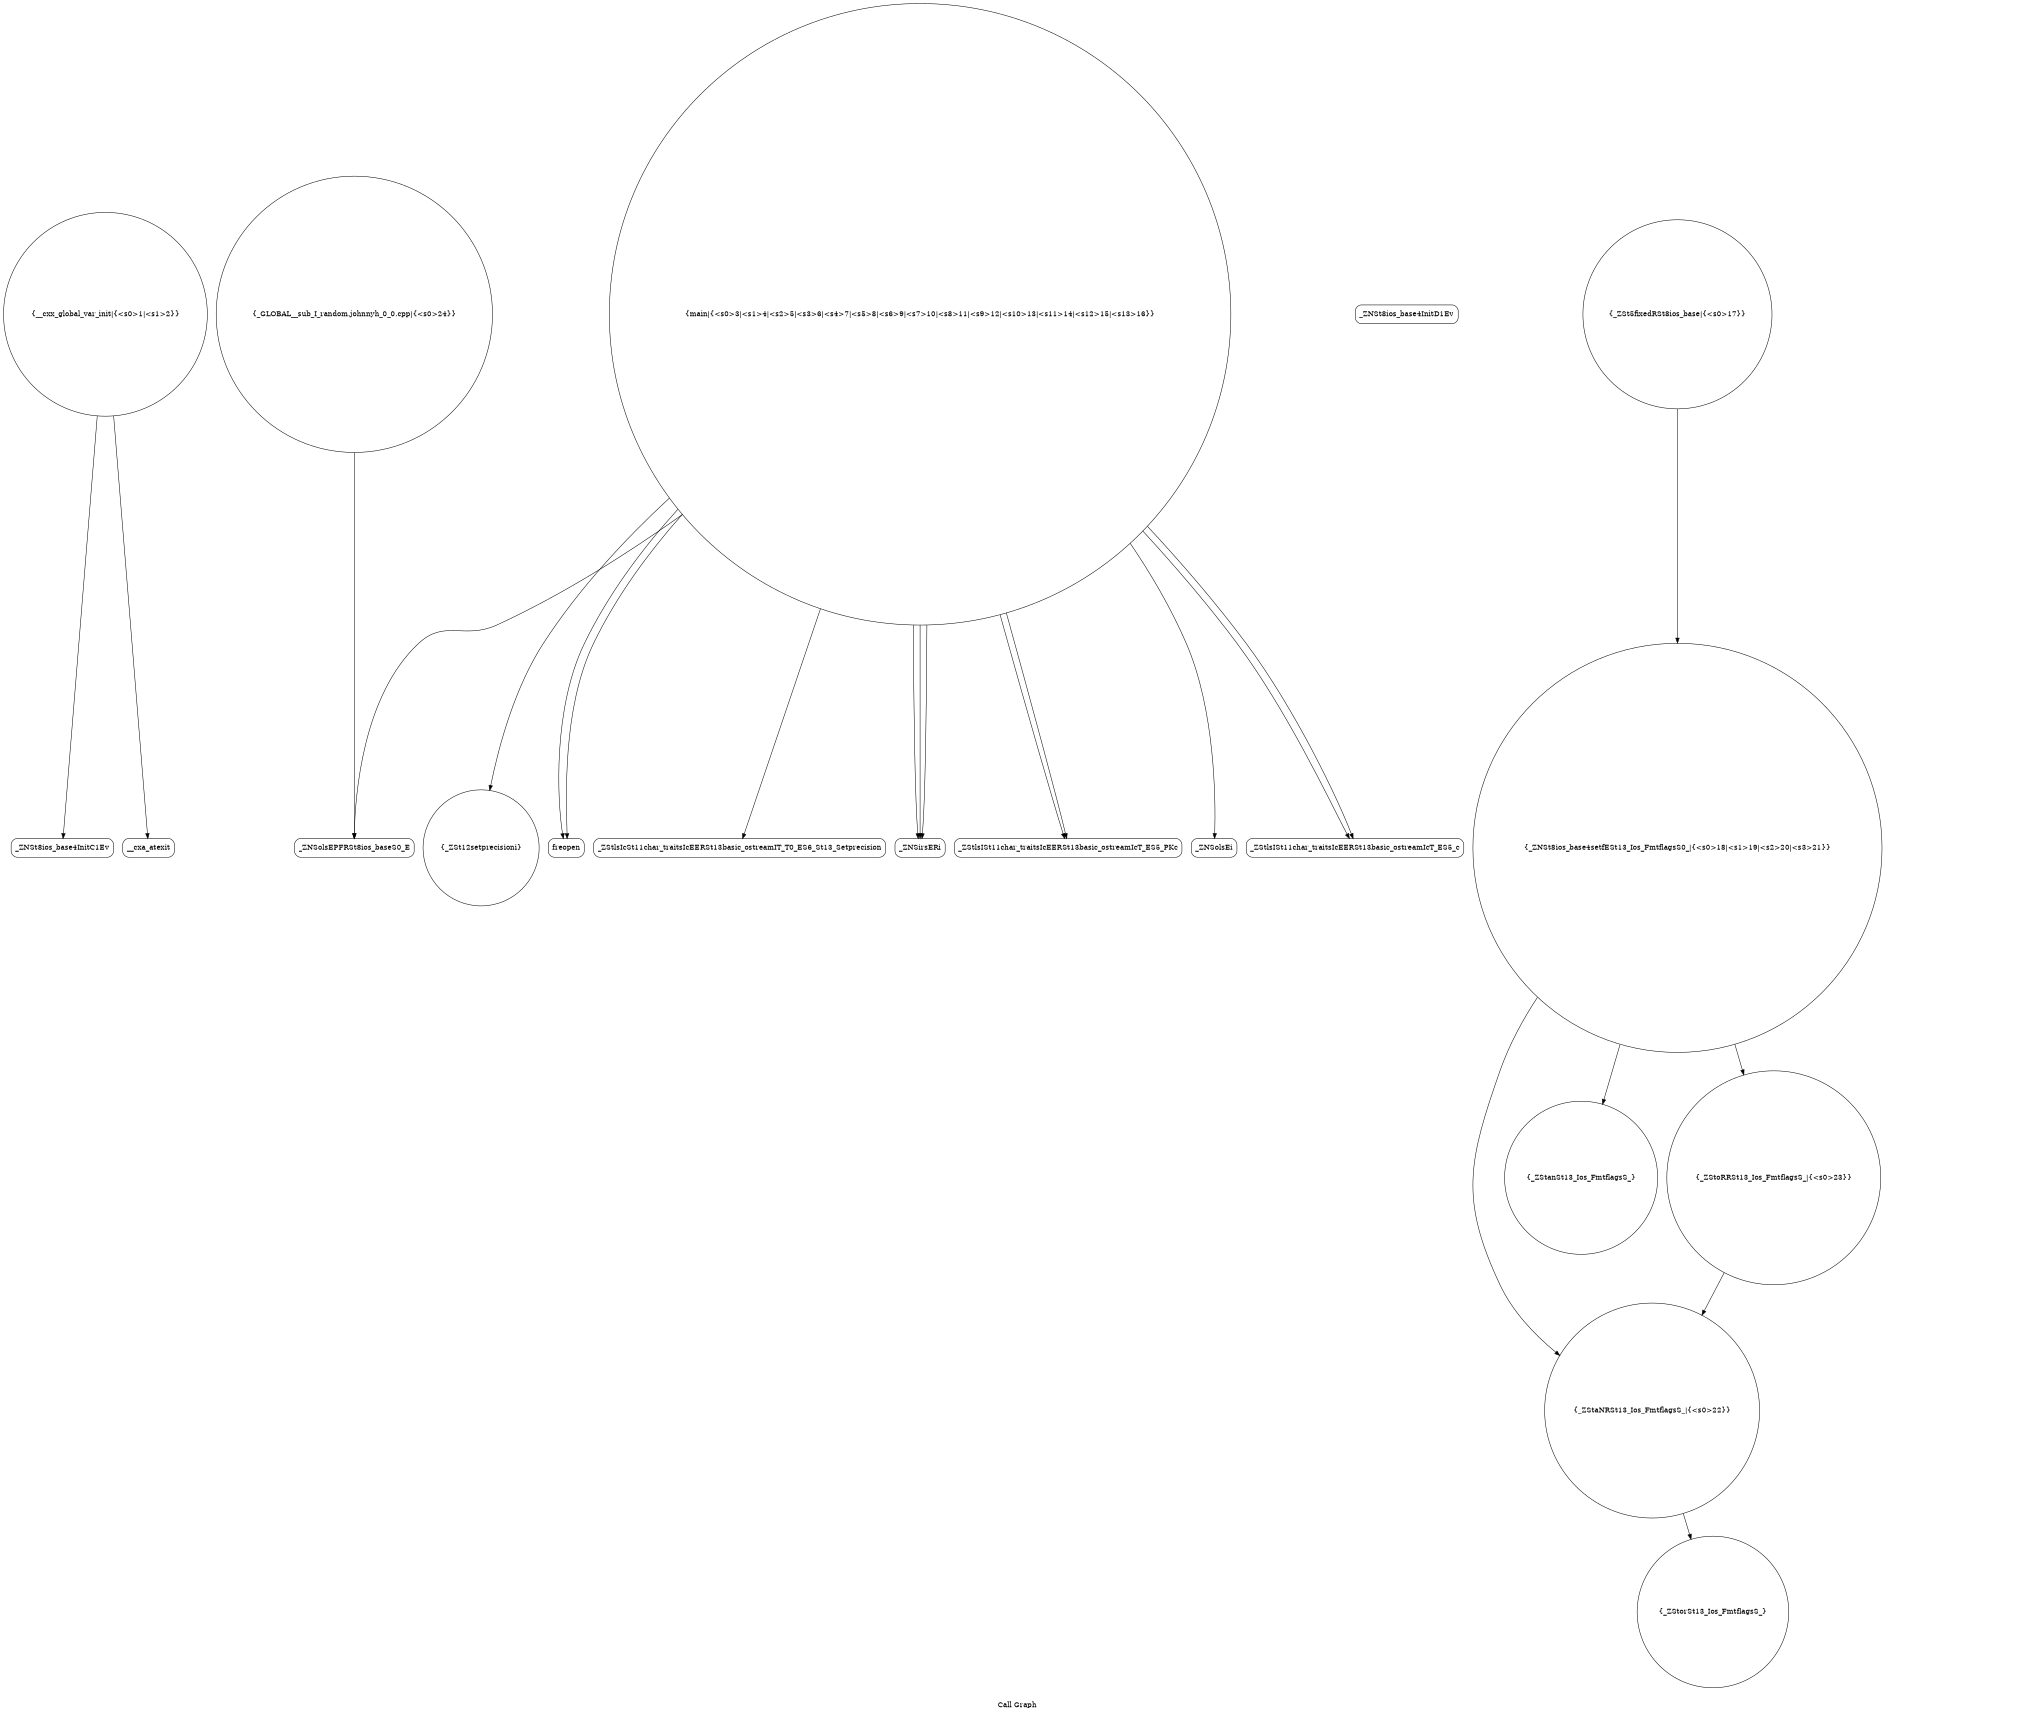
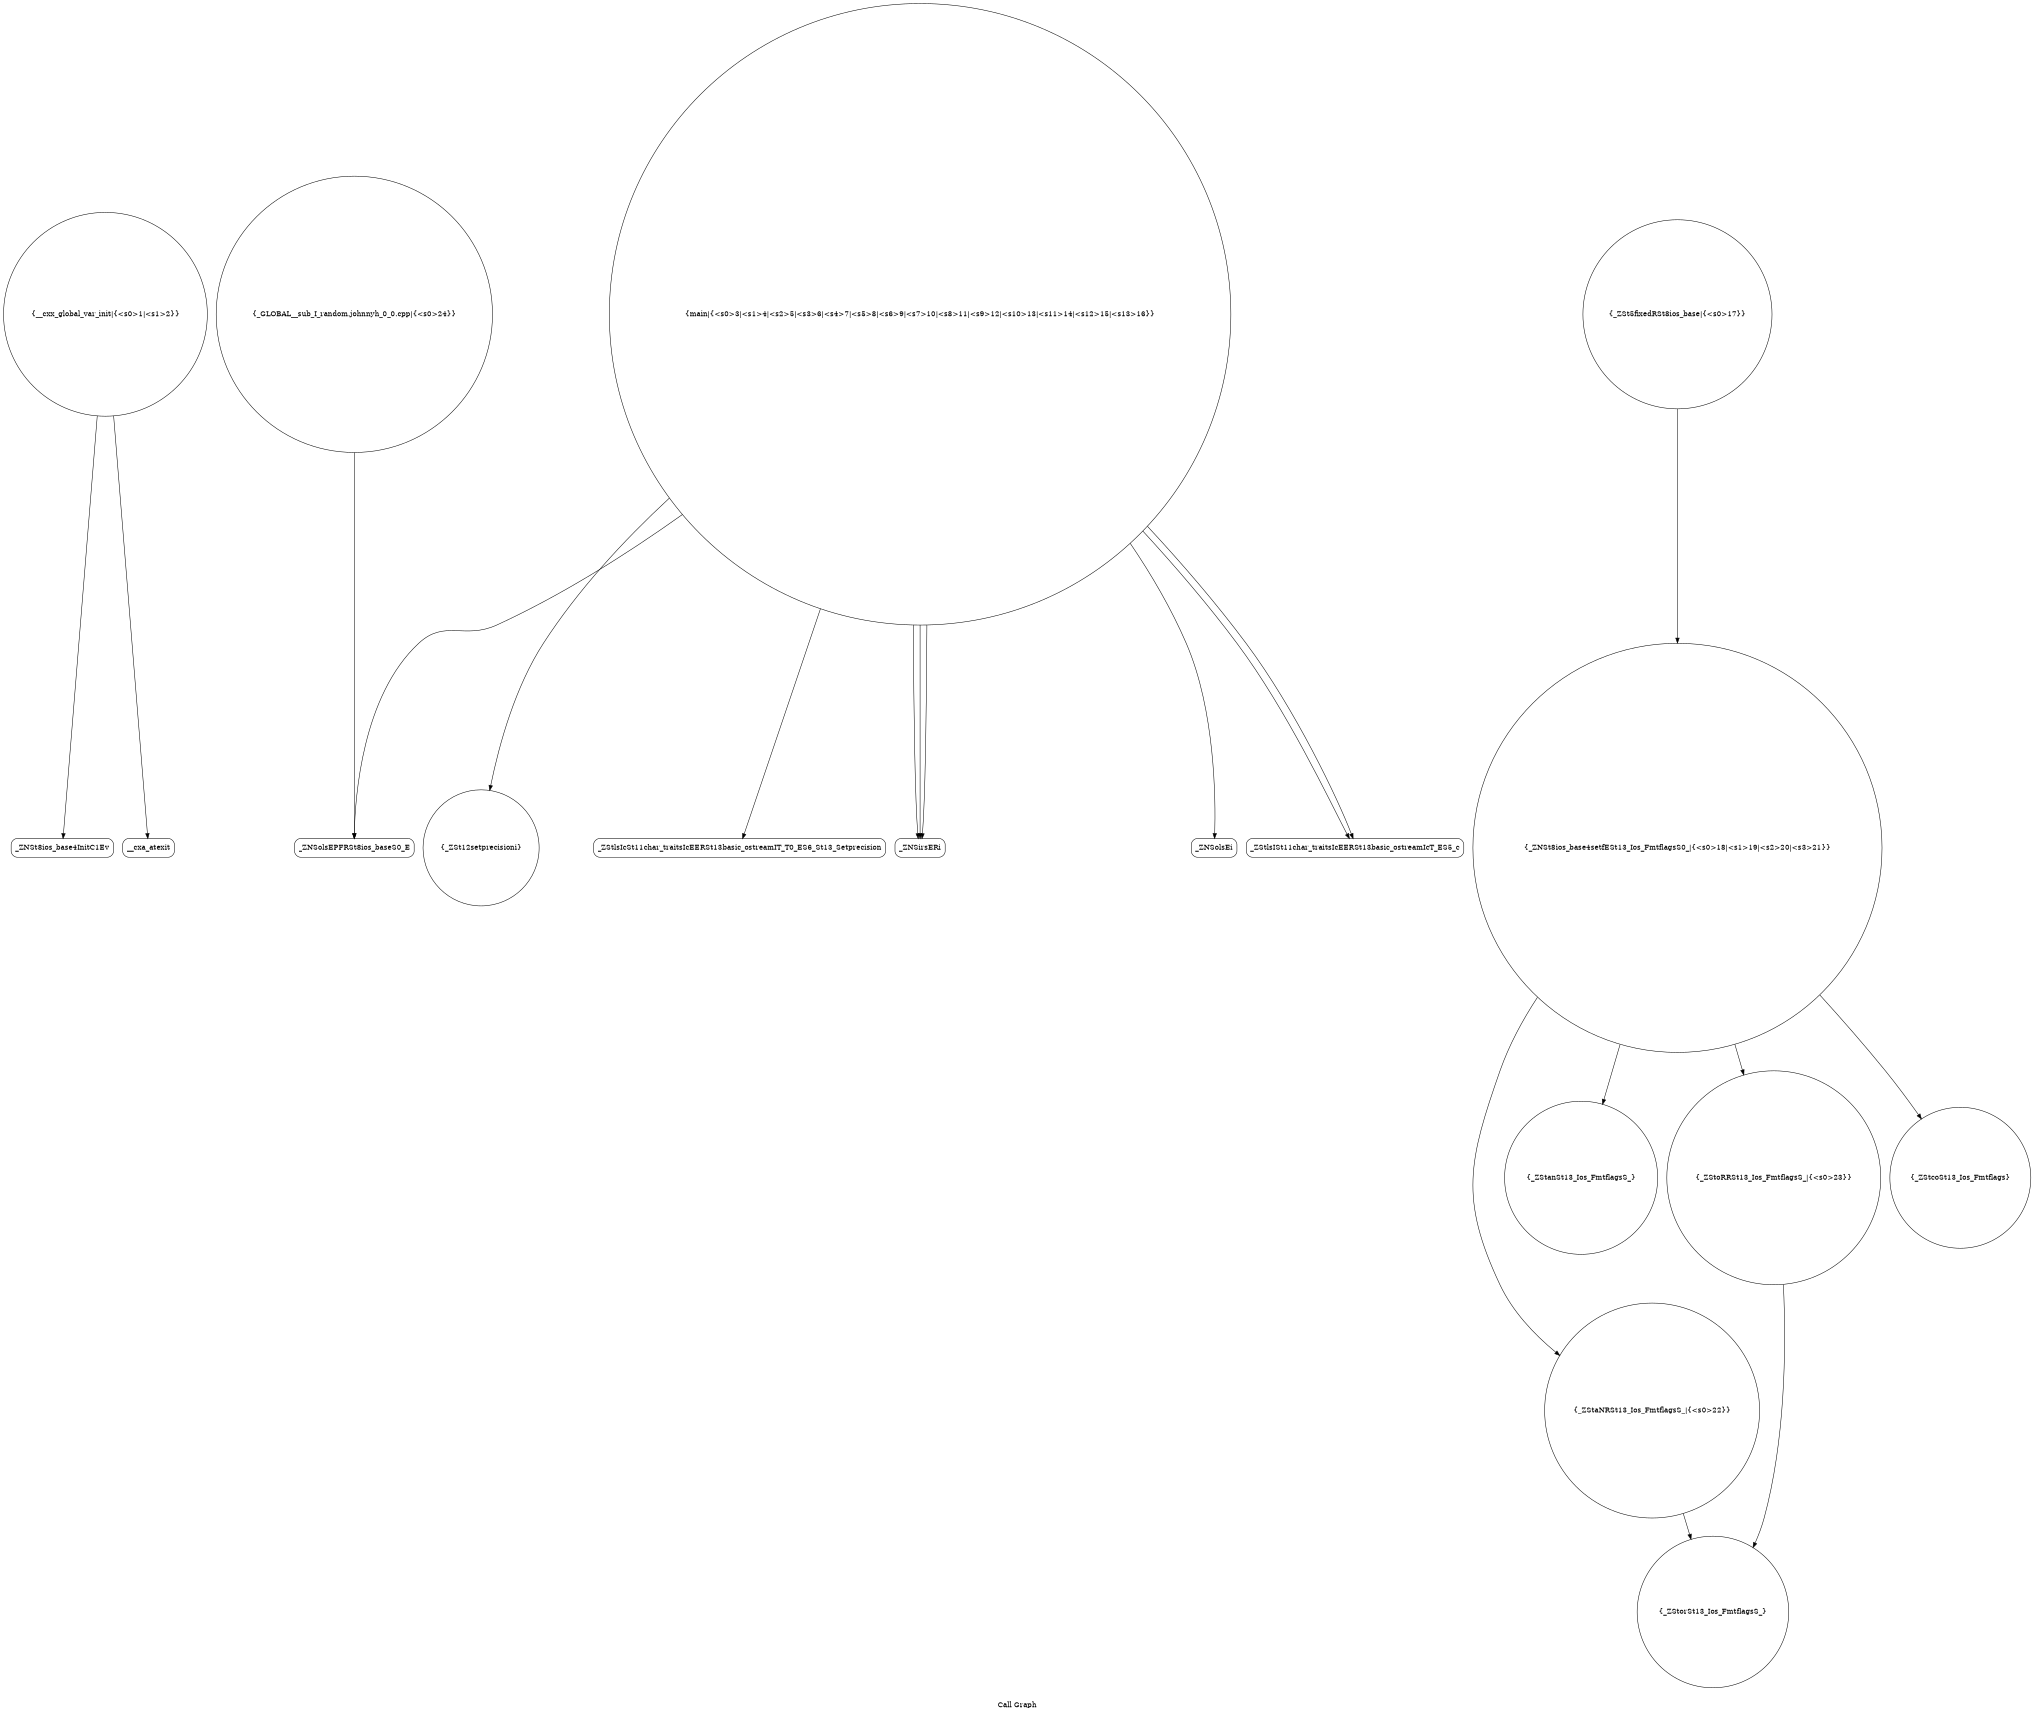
(1407, 314) -> none
(566, 848) -> none
(1068, 848) -> none
none -> (1960, 1178)
(1714, 1292) -> (1781, 1415)
